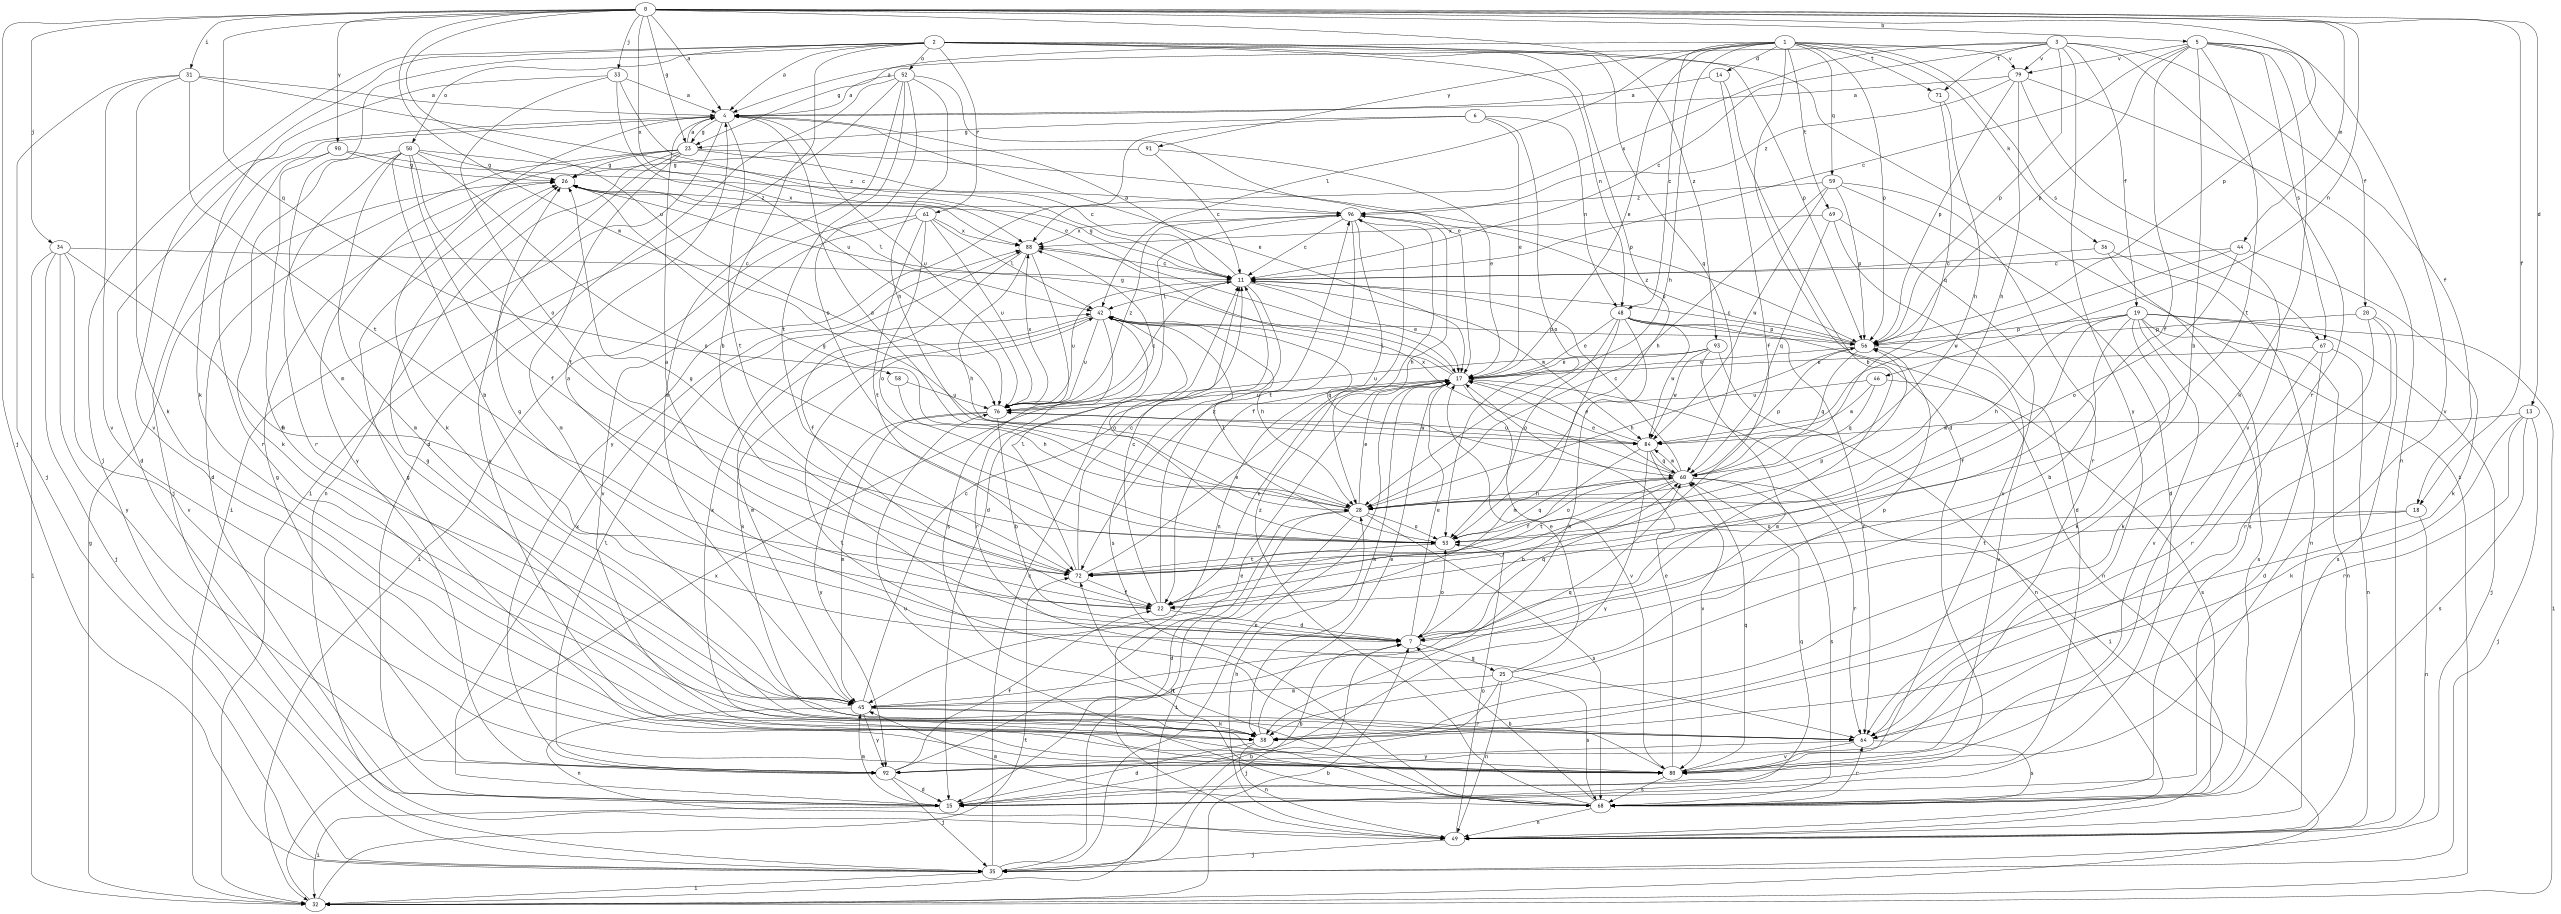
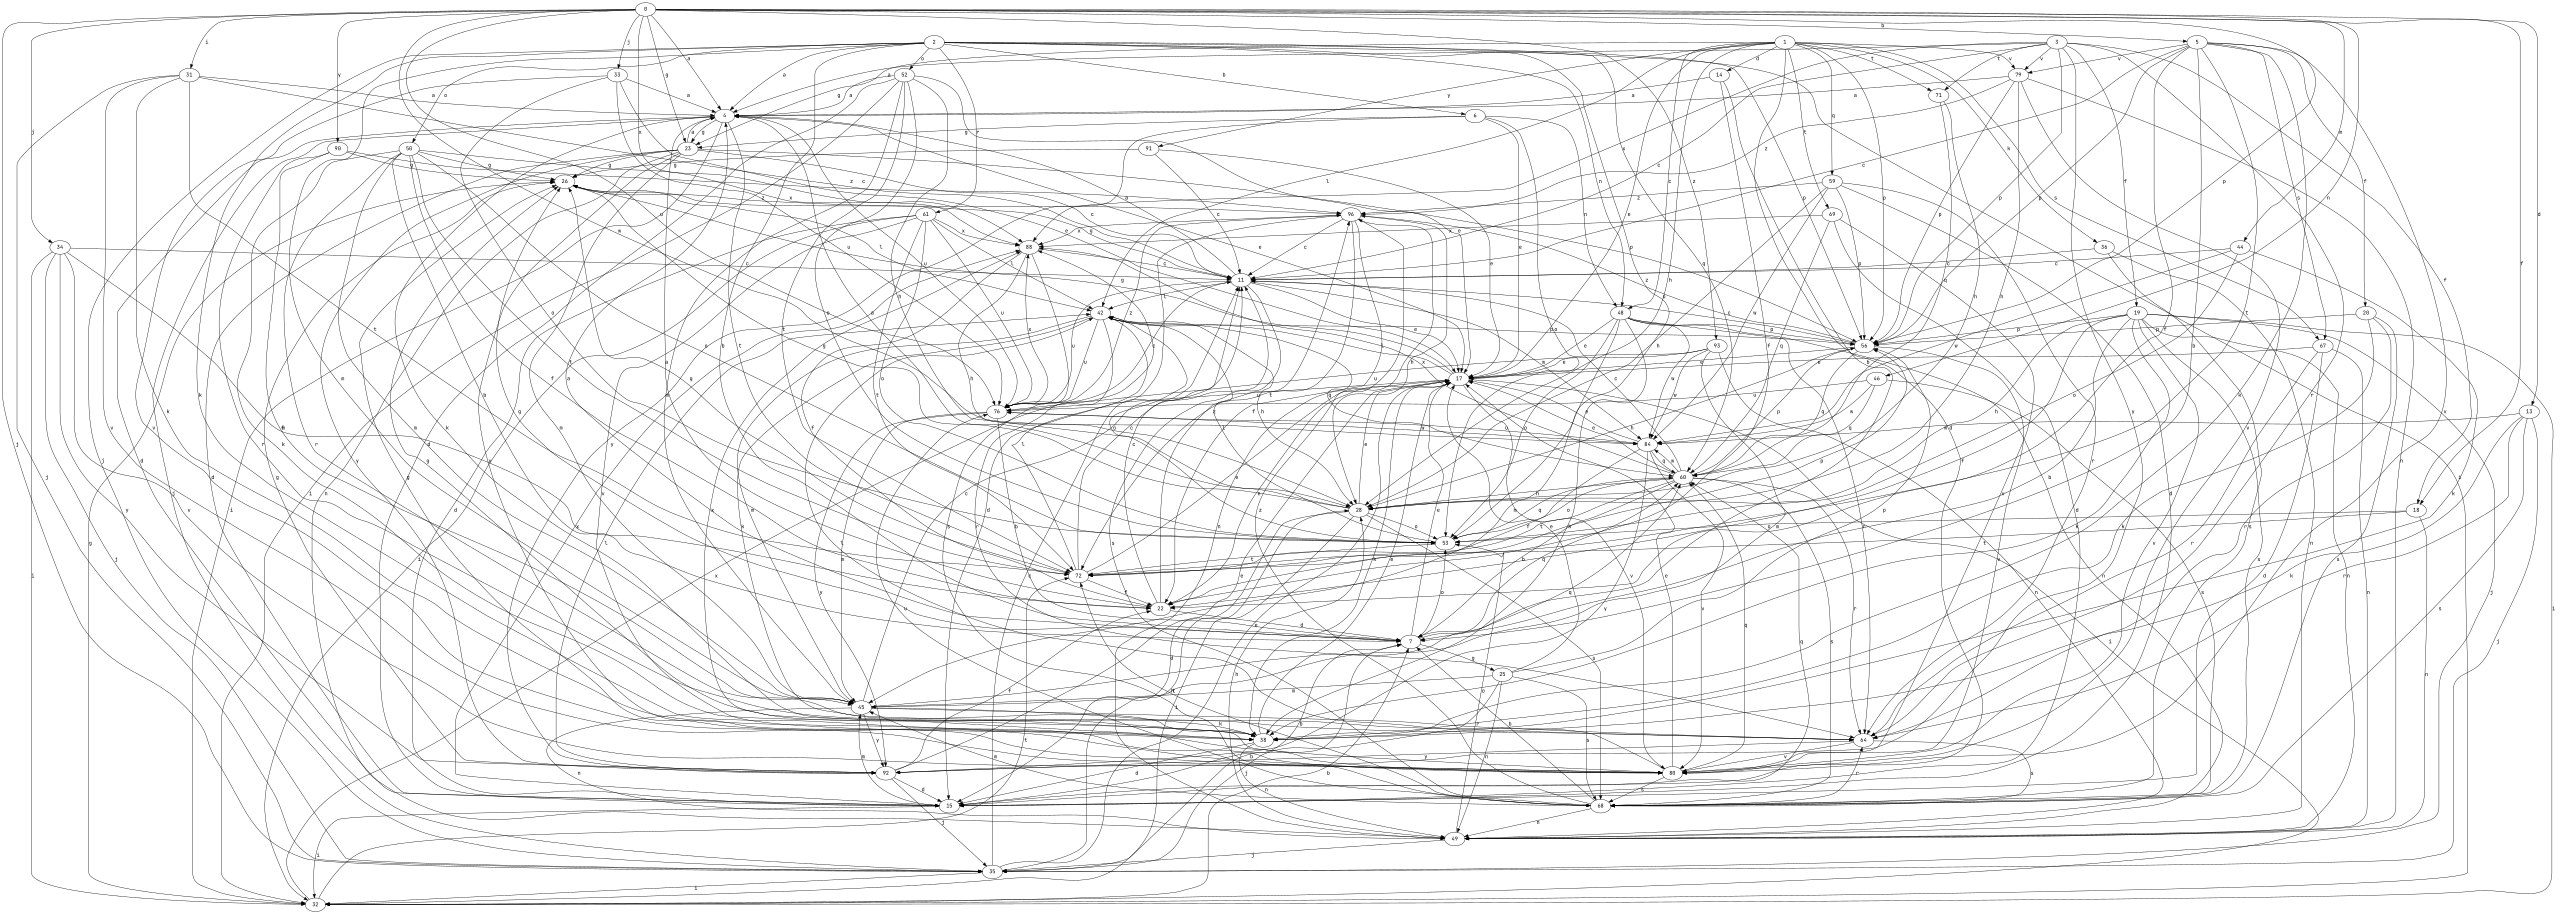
none -> (1203, 79)
(898, 379) -> none
none -> (423, 561)
